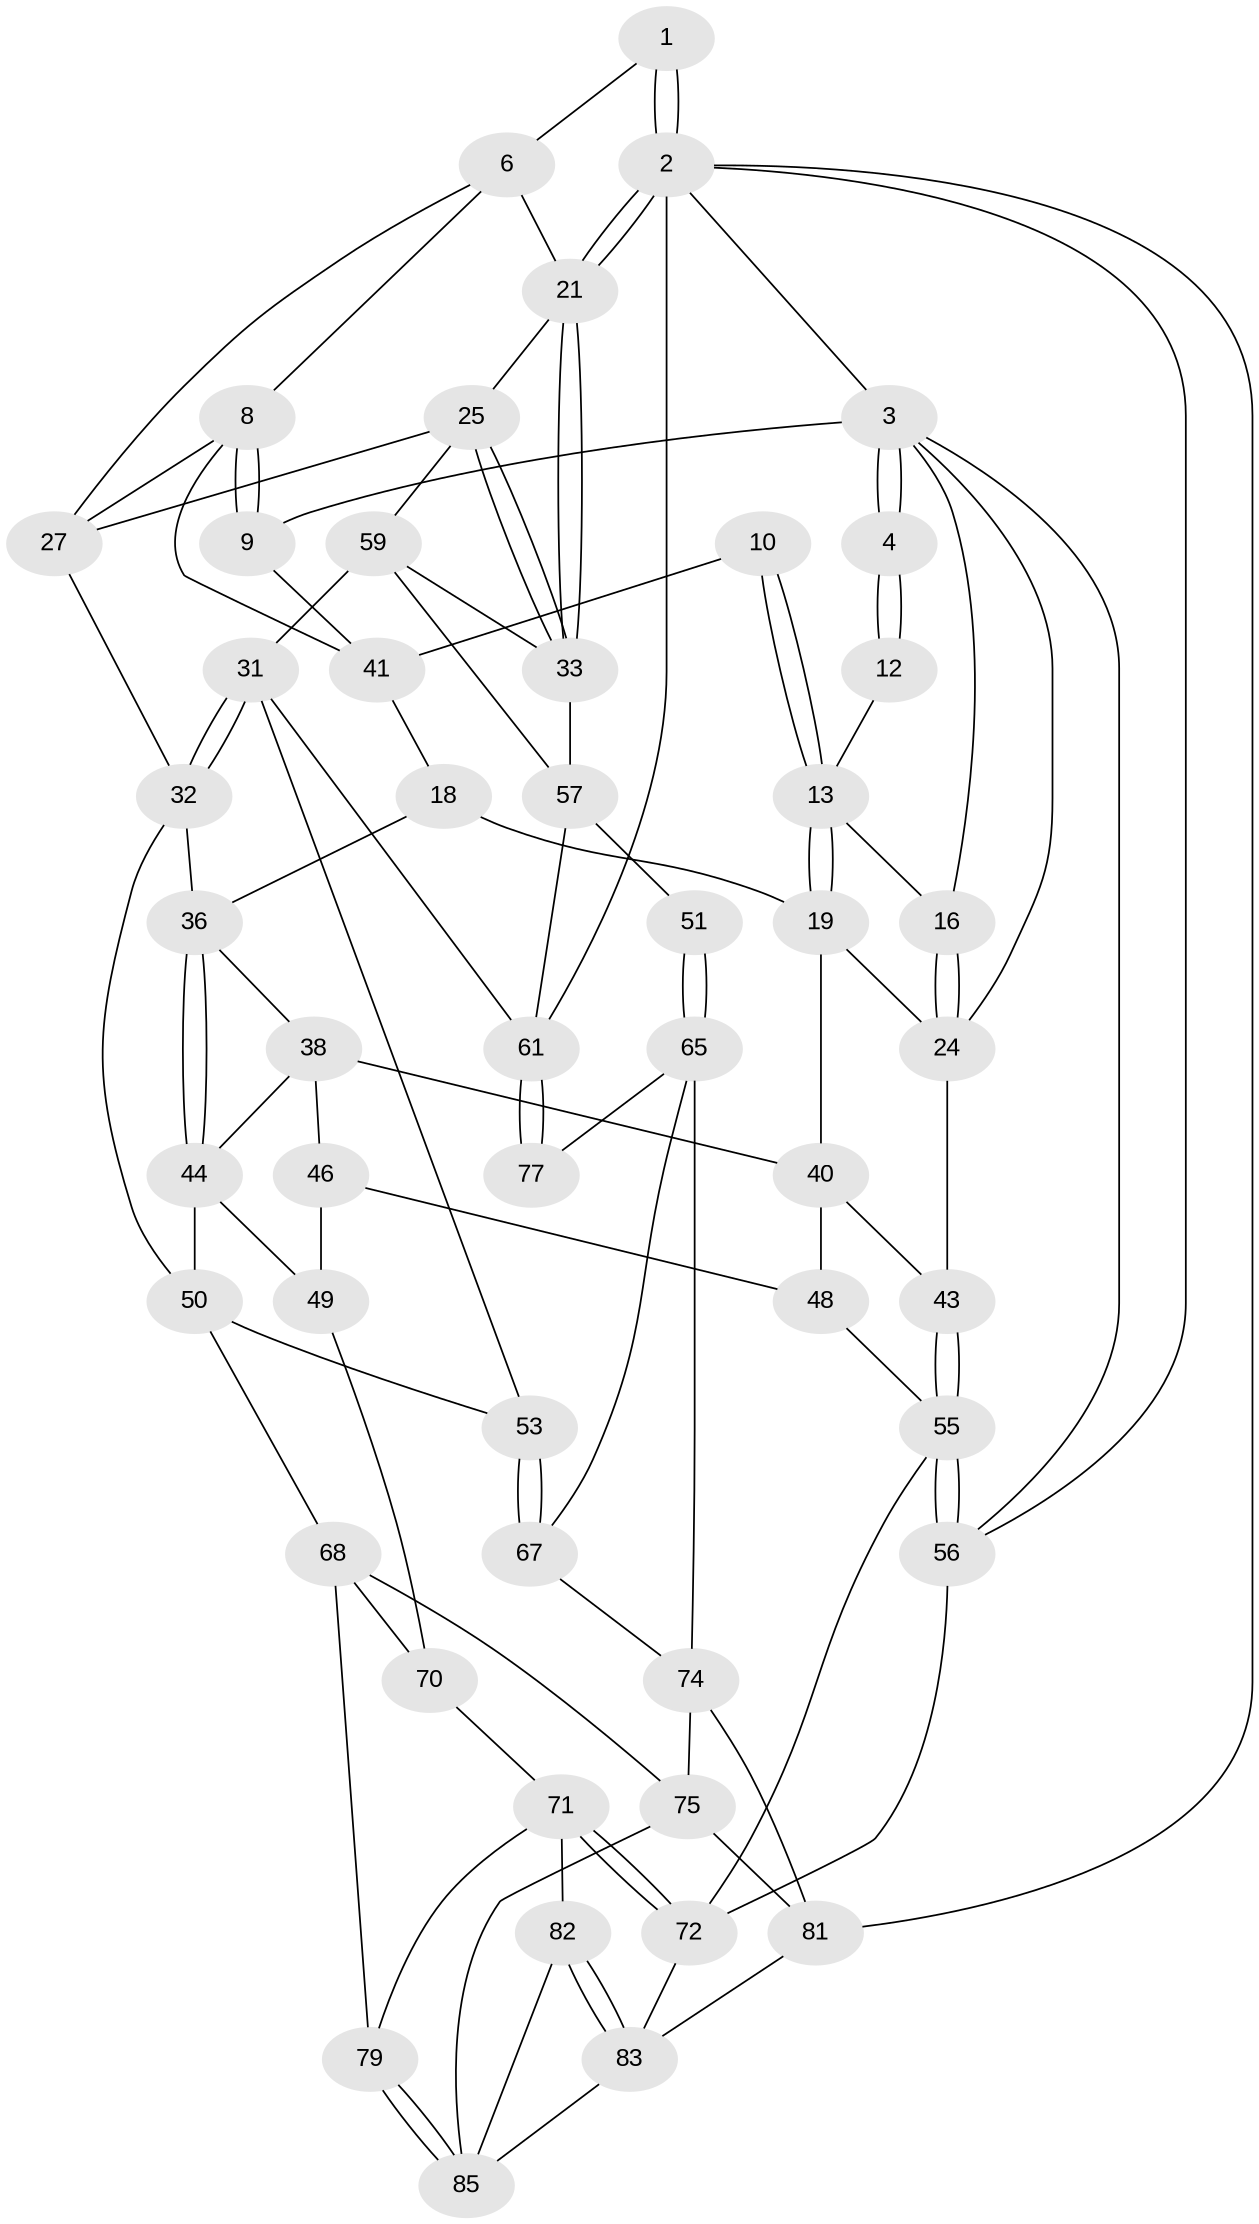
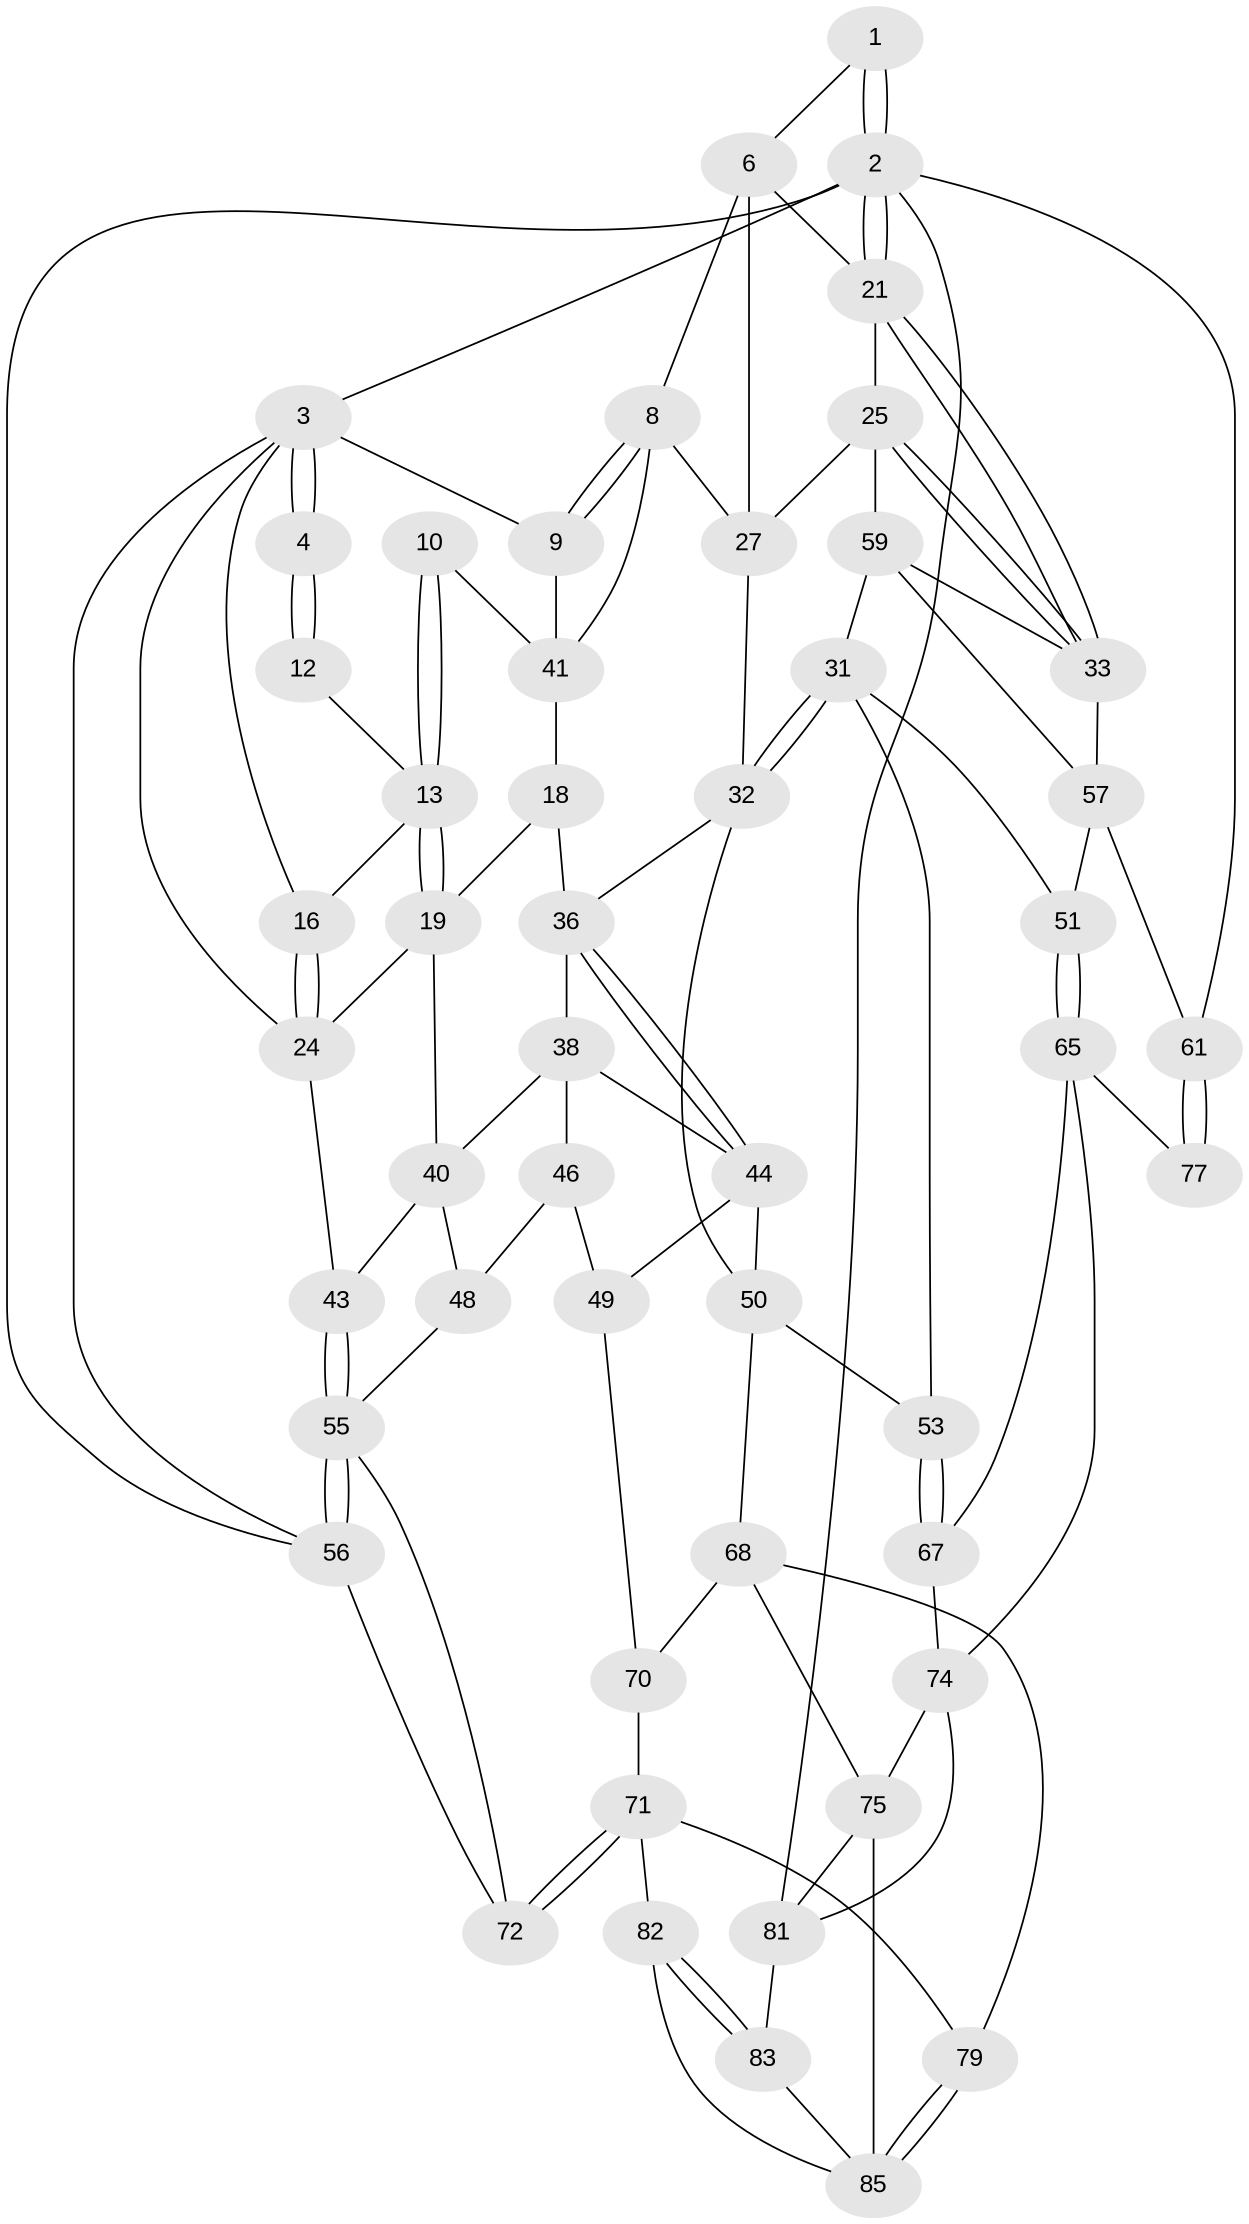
(391, 859) -> (971, 784)
(660, 1996) -> none
